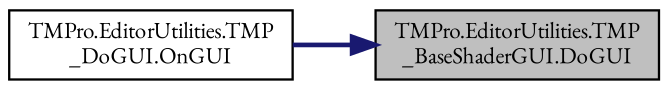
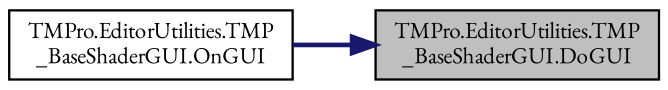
(151, 45) -> (151, 45)
